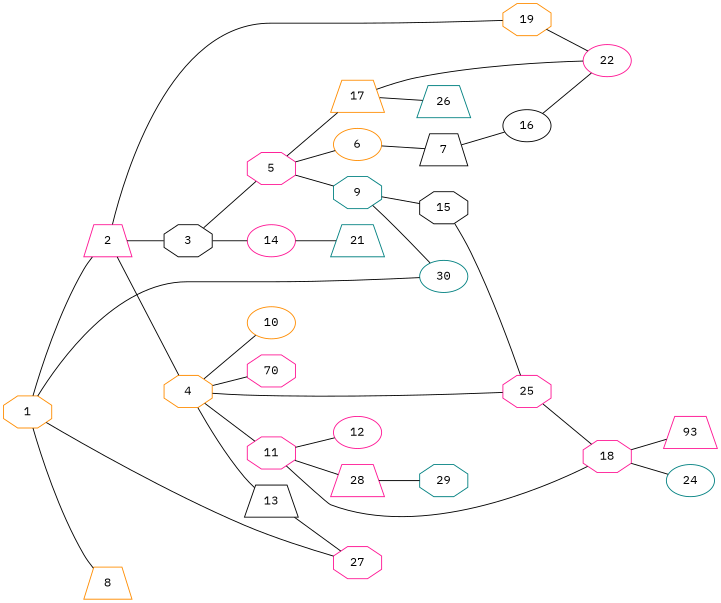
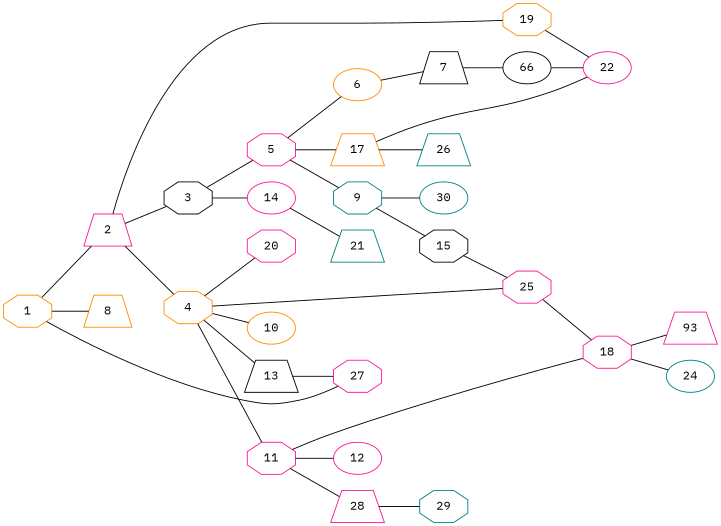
(527, 126) -> (527, 68)
(206, 282) -> none
(271, 371) -> (271, 246)
